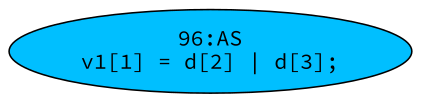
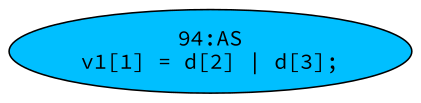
(210, 51) -> (210, 51)
